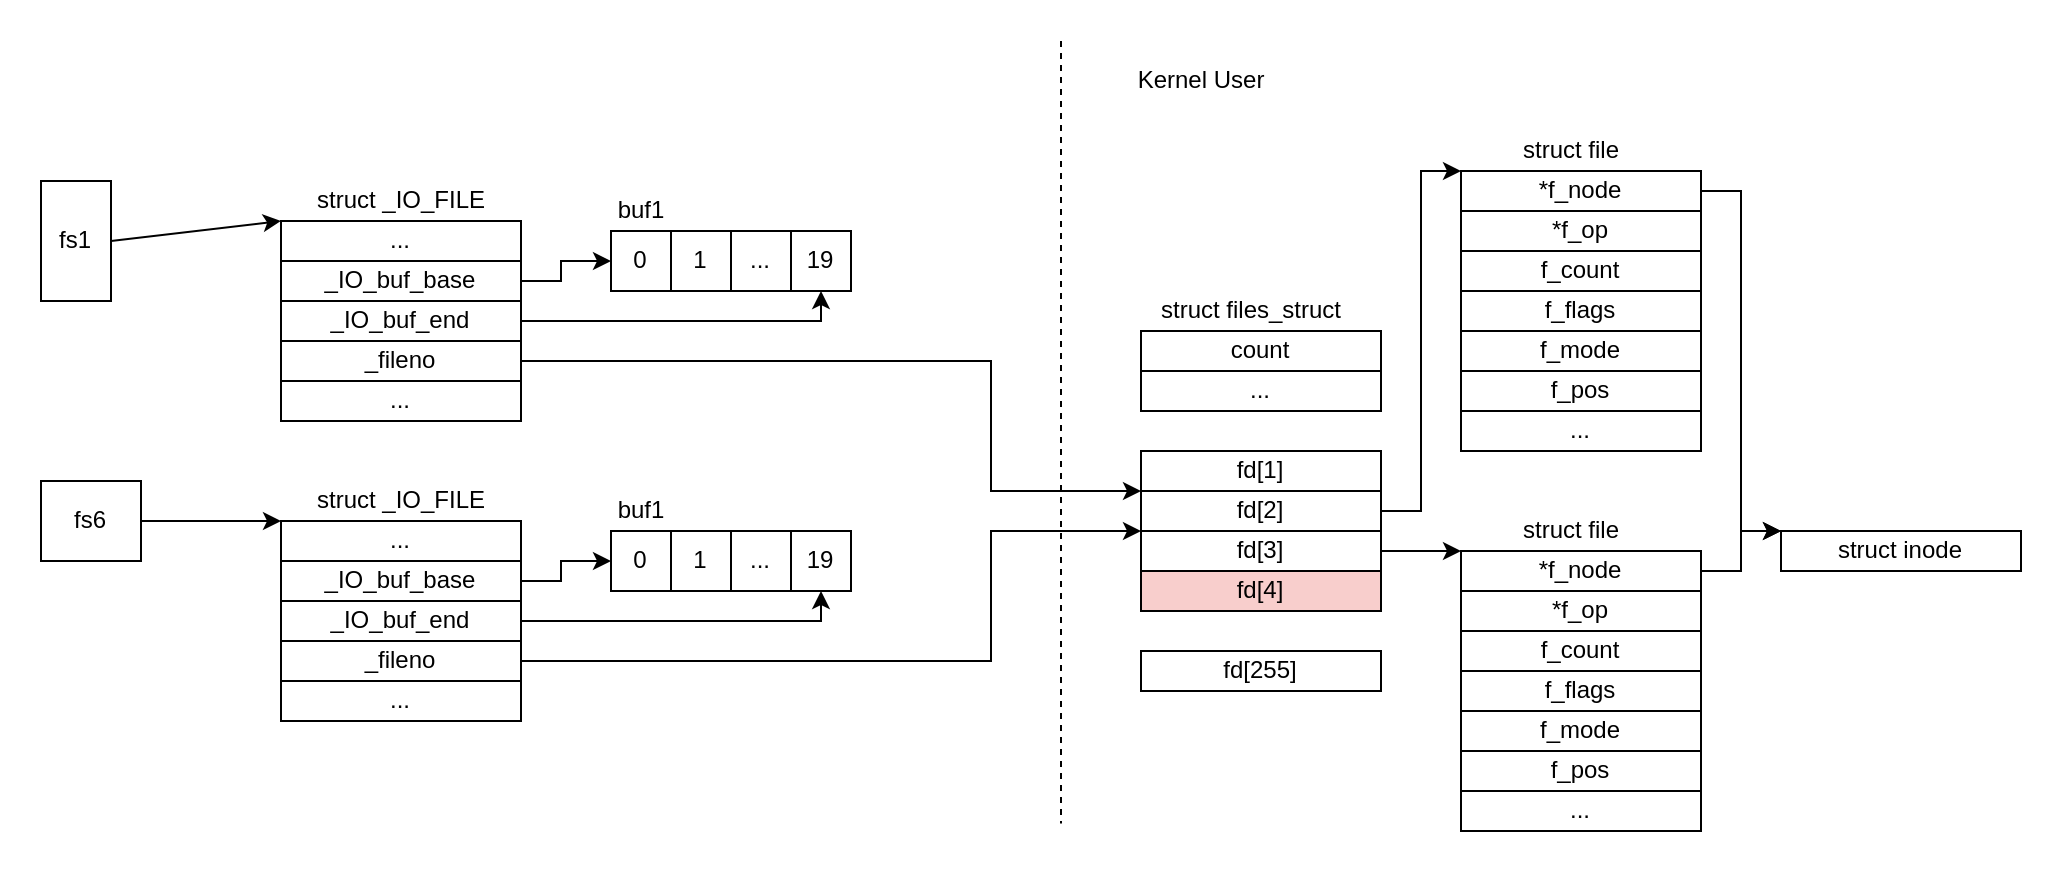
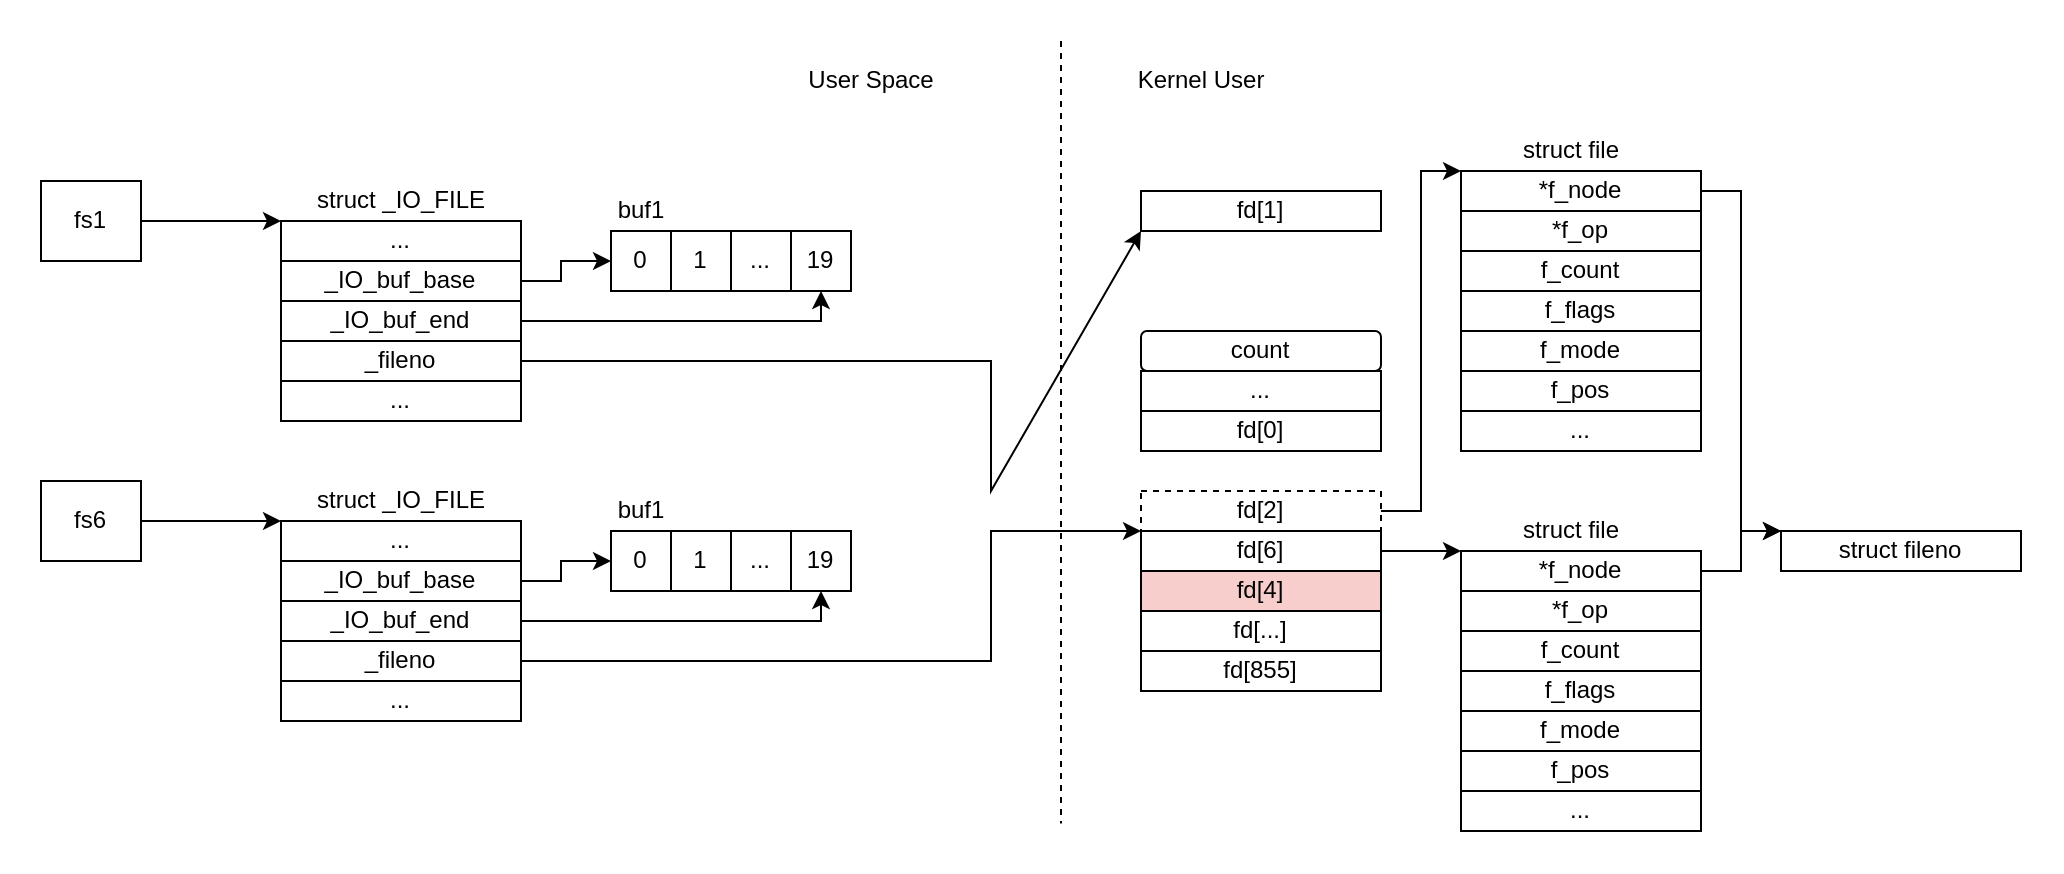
none -> (871, 81)
(76, 241) -> (91, 221)
(1251, 311) -> none
(1261, 351) -> (1261, 351)
none -> (1261, 431)
(1261, 471) -> (1261, 211)
(1261, 511) -> (1261, 511)
(1261, 551) -> (1261, 551)
(1901, 551) -> (1901, 551)
none -> (1261, 631)
(1261, 671) -> (1261, 671)
